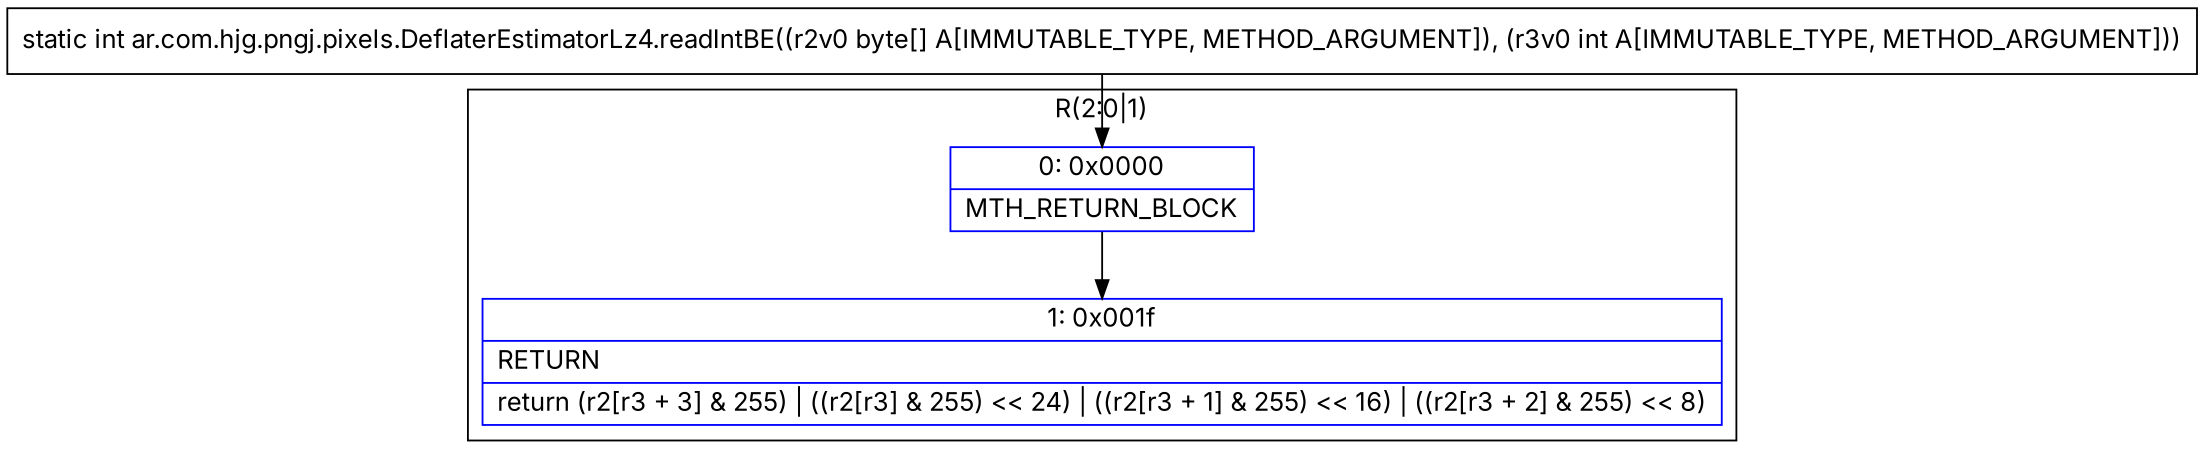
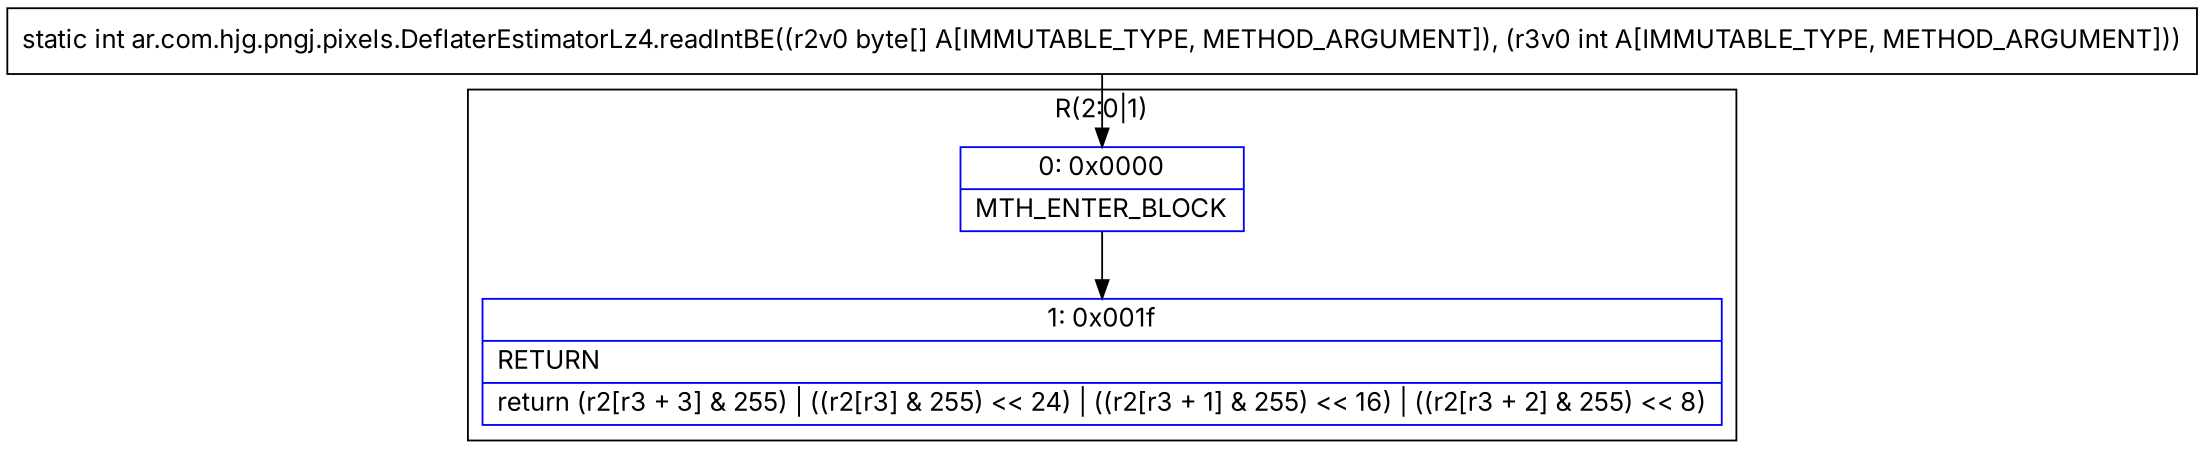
(1102, 209) -> (1102, 209)
